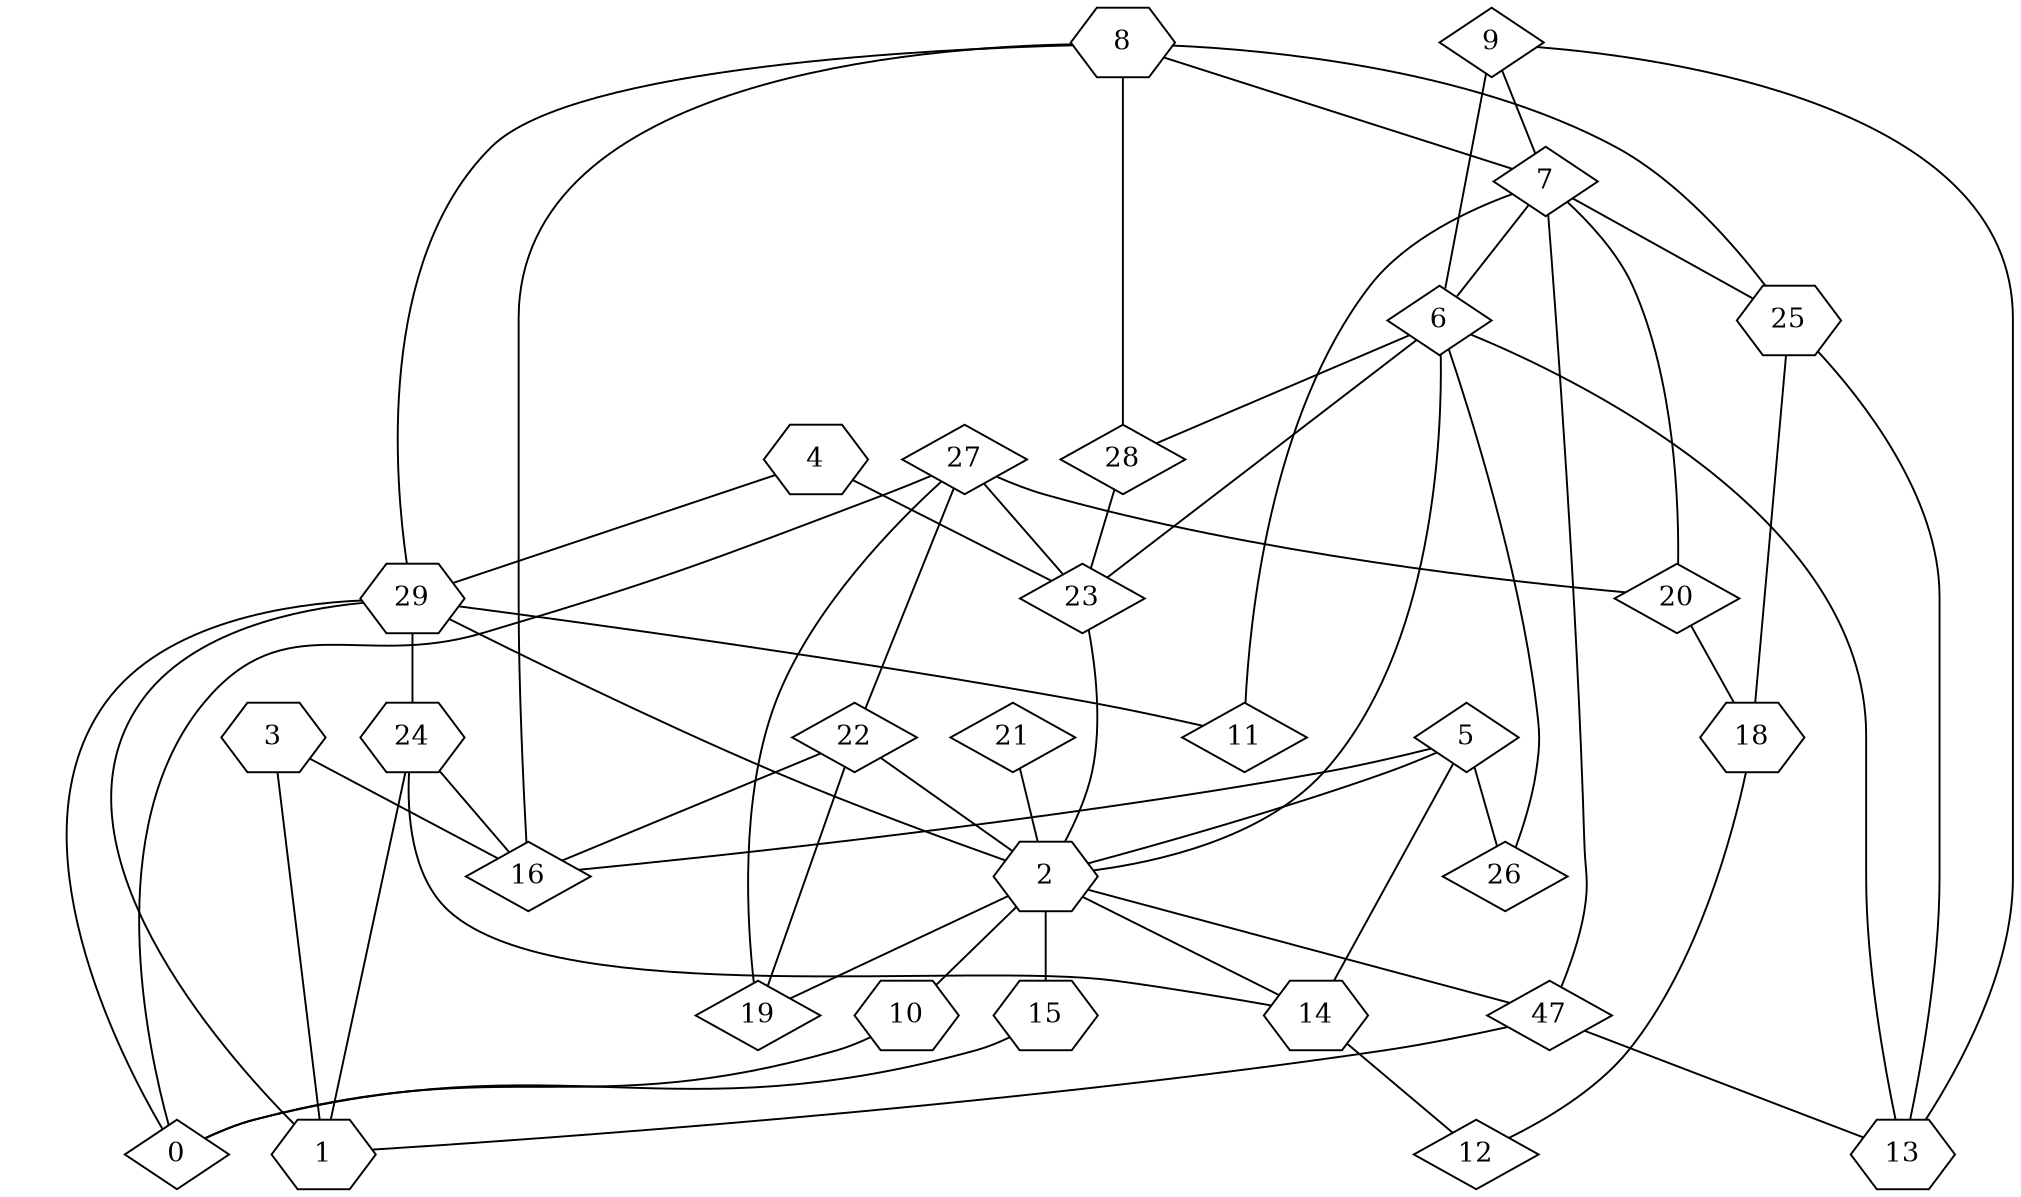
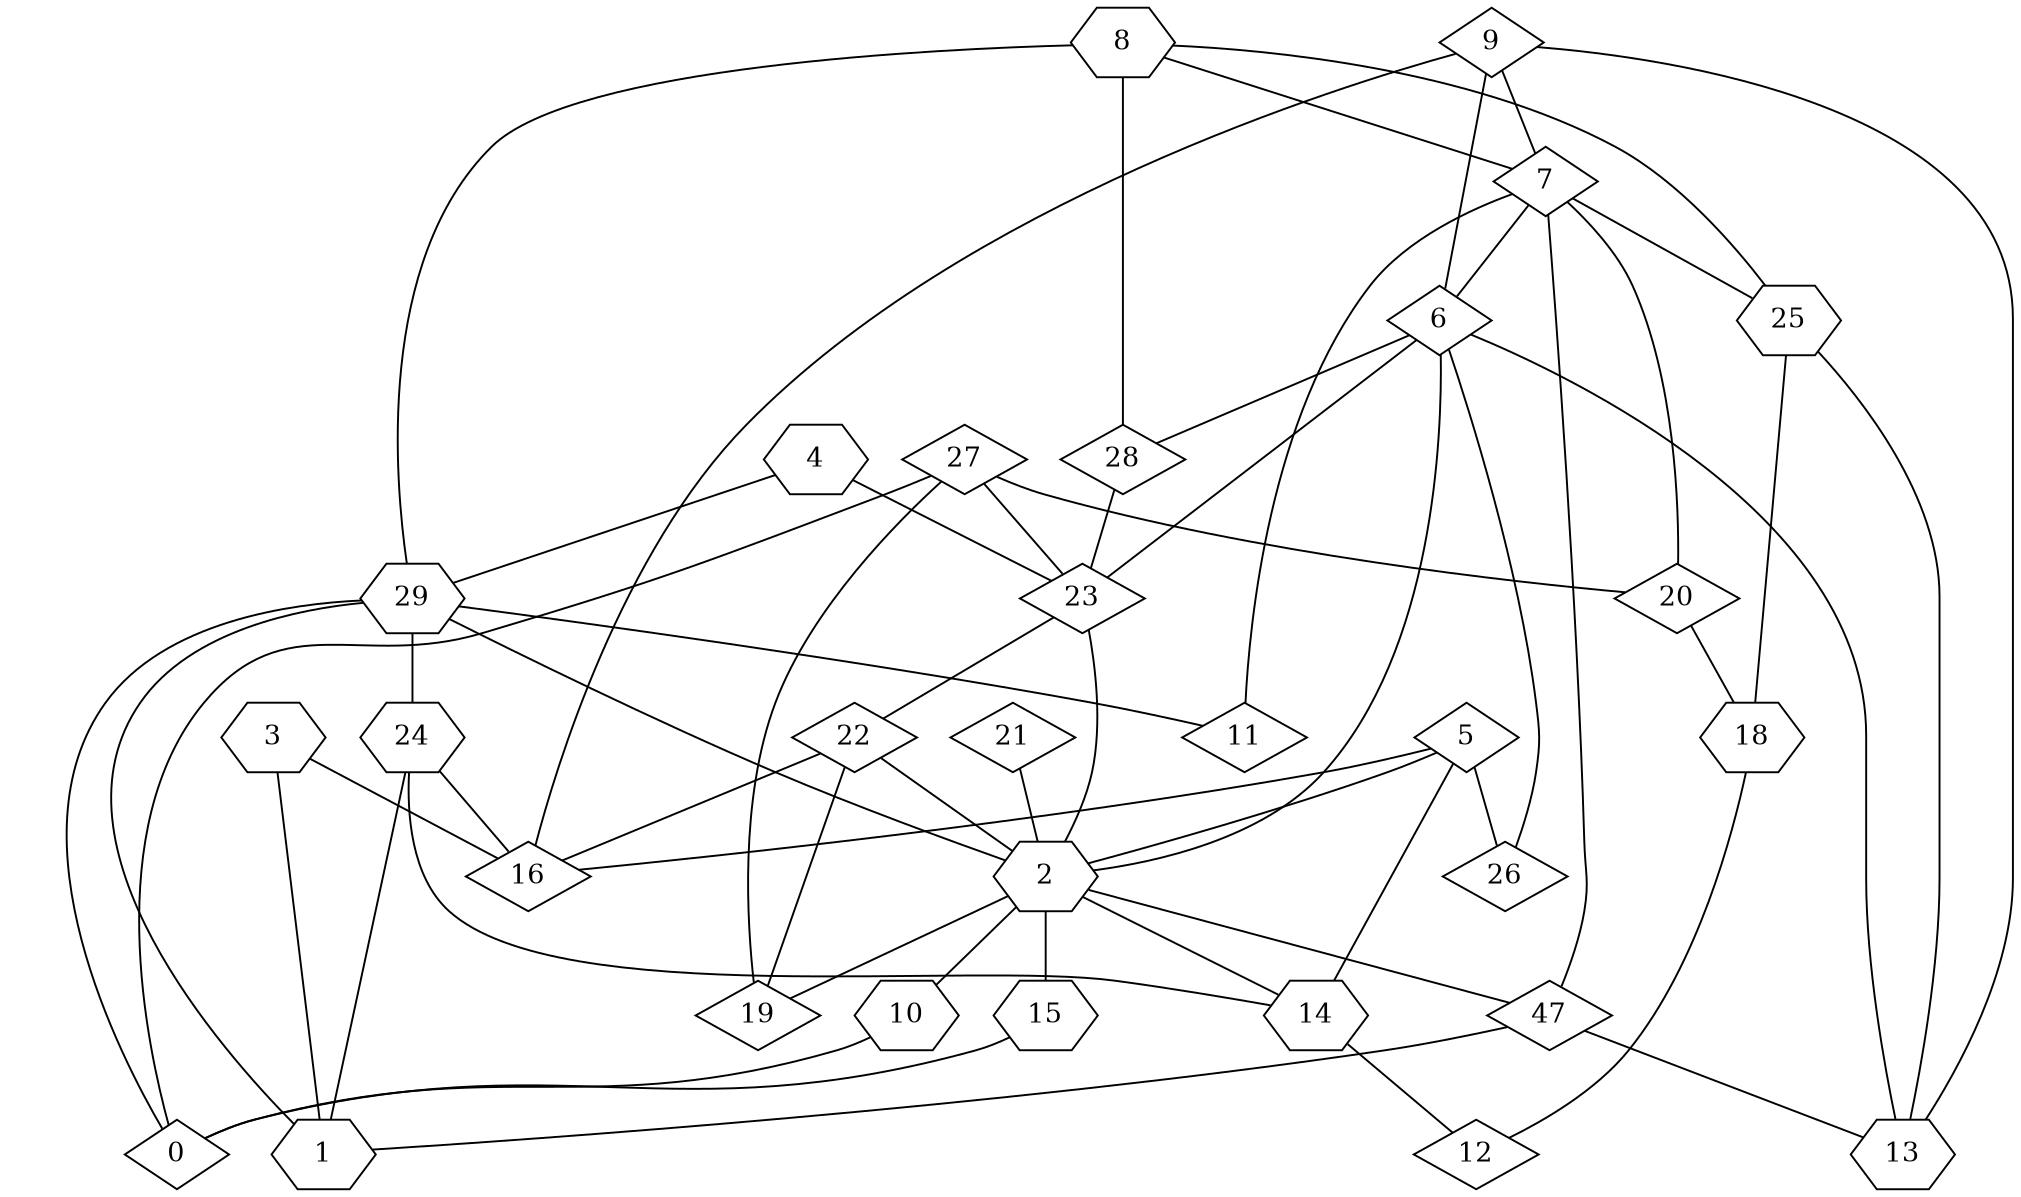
(535, 244) -> (874, 318)
(910, 599) -> (968, 668)
